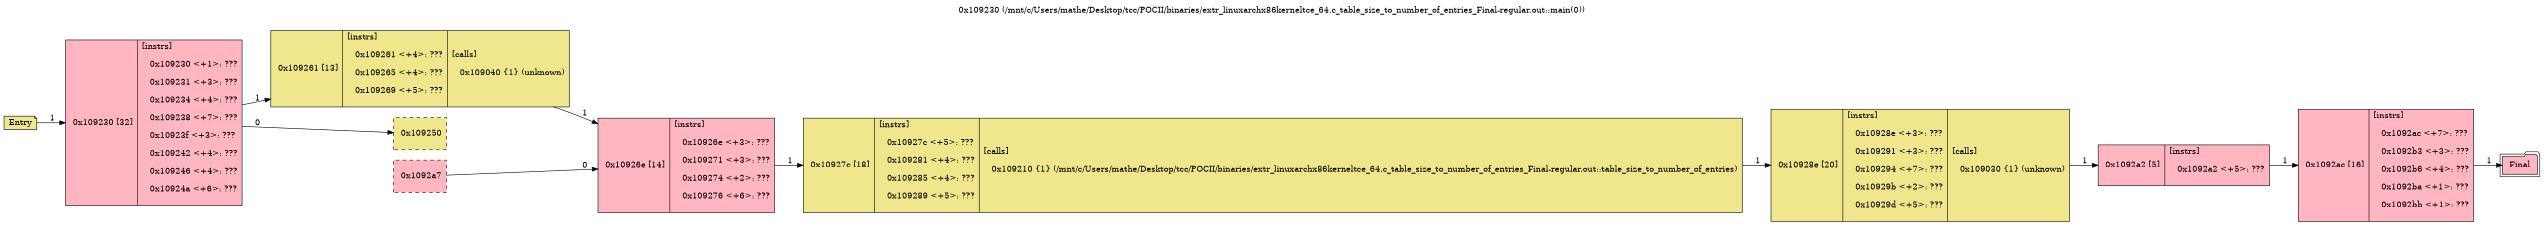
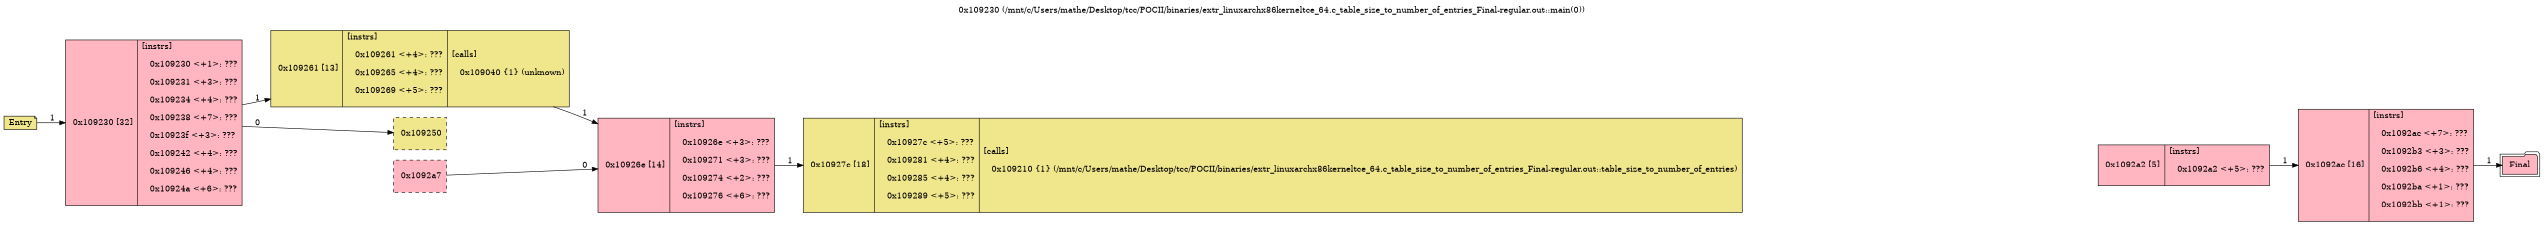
(1920, 165) -> none
